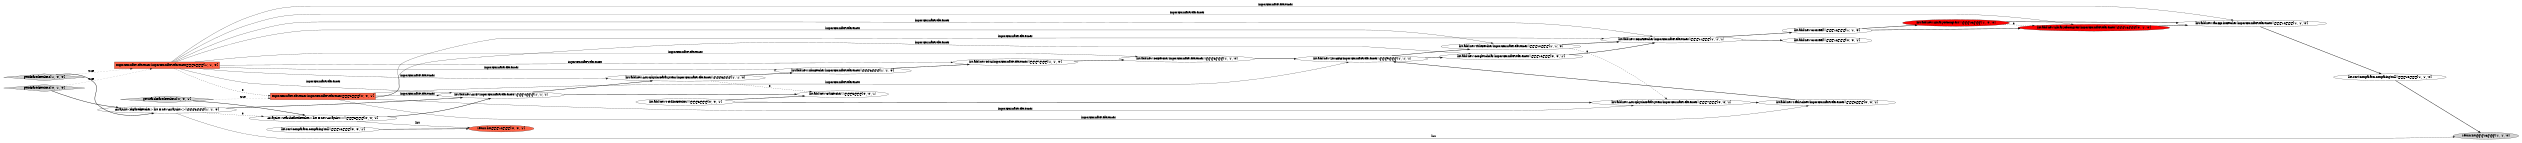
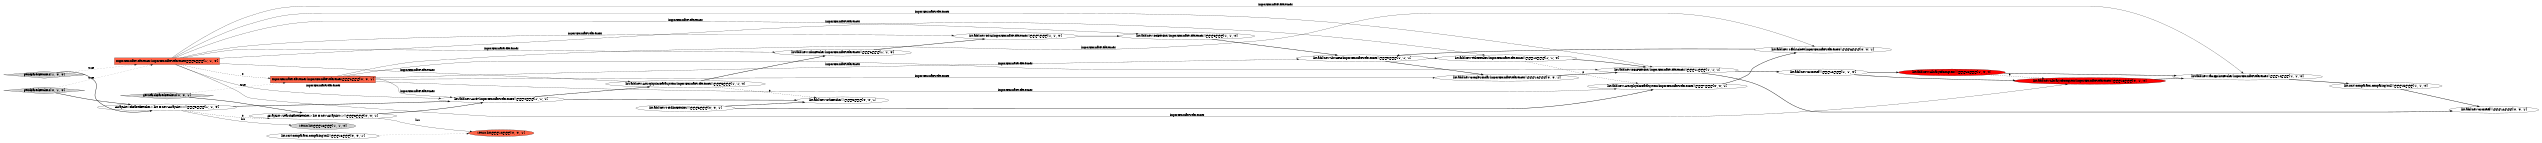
(2437, 106) -> (2439, 98)
(423, 129) -> (422, 134)
